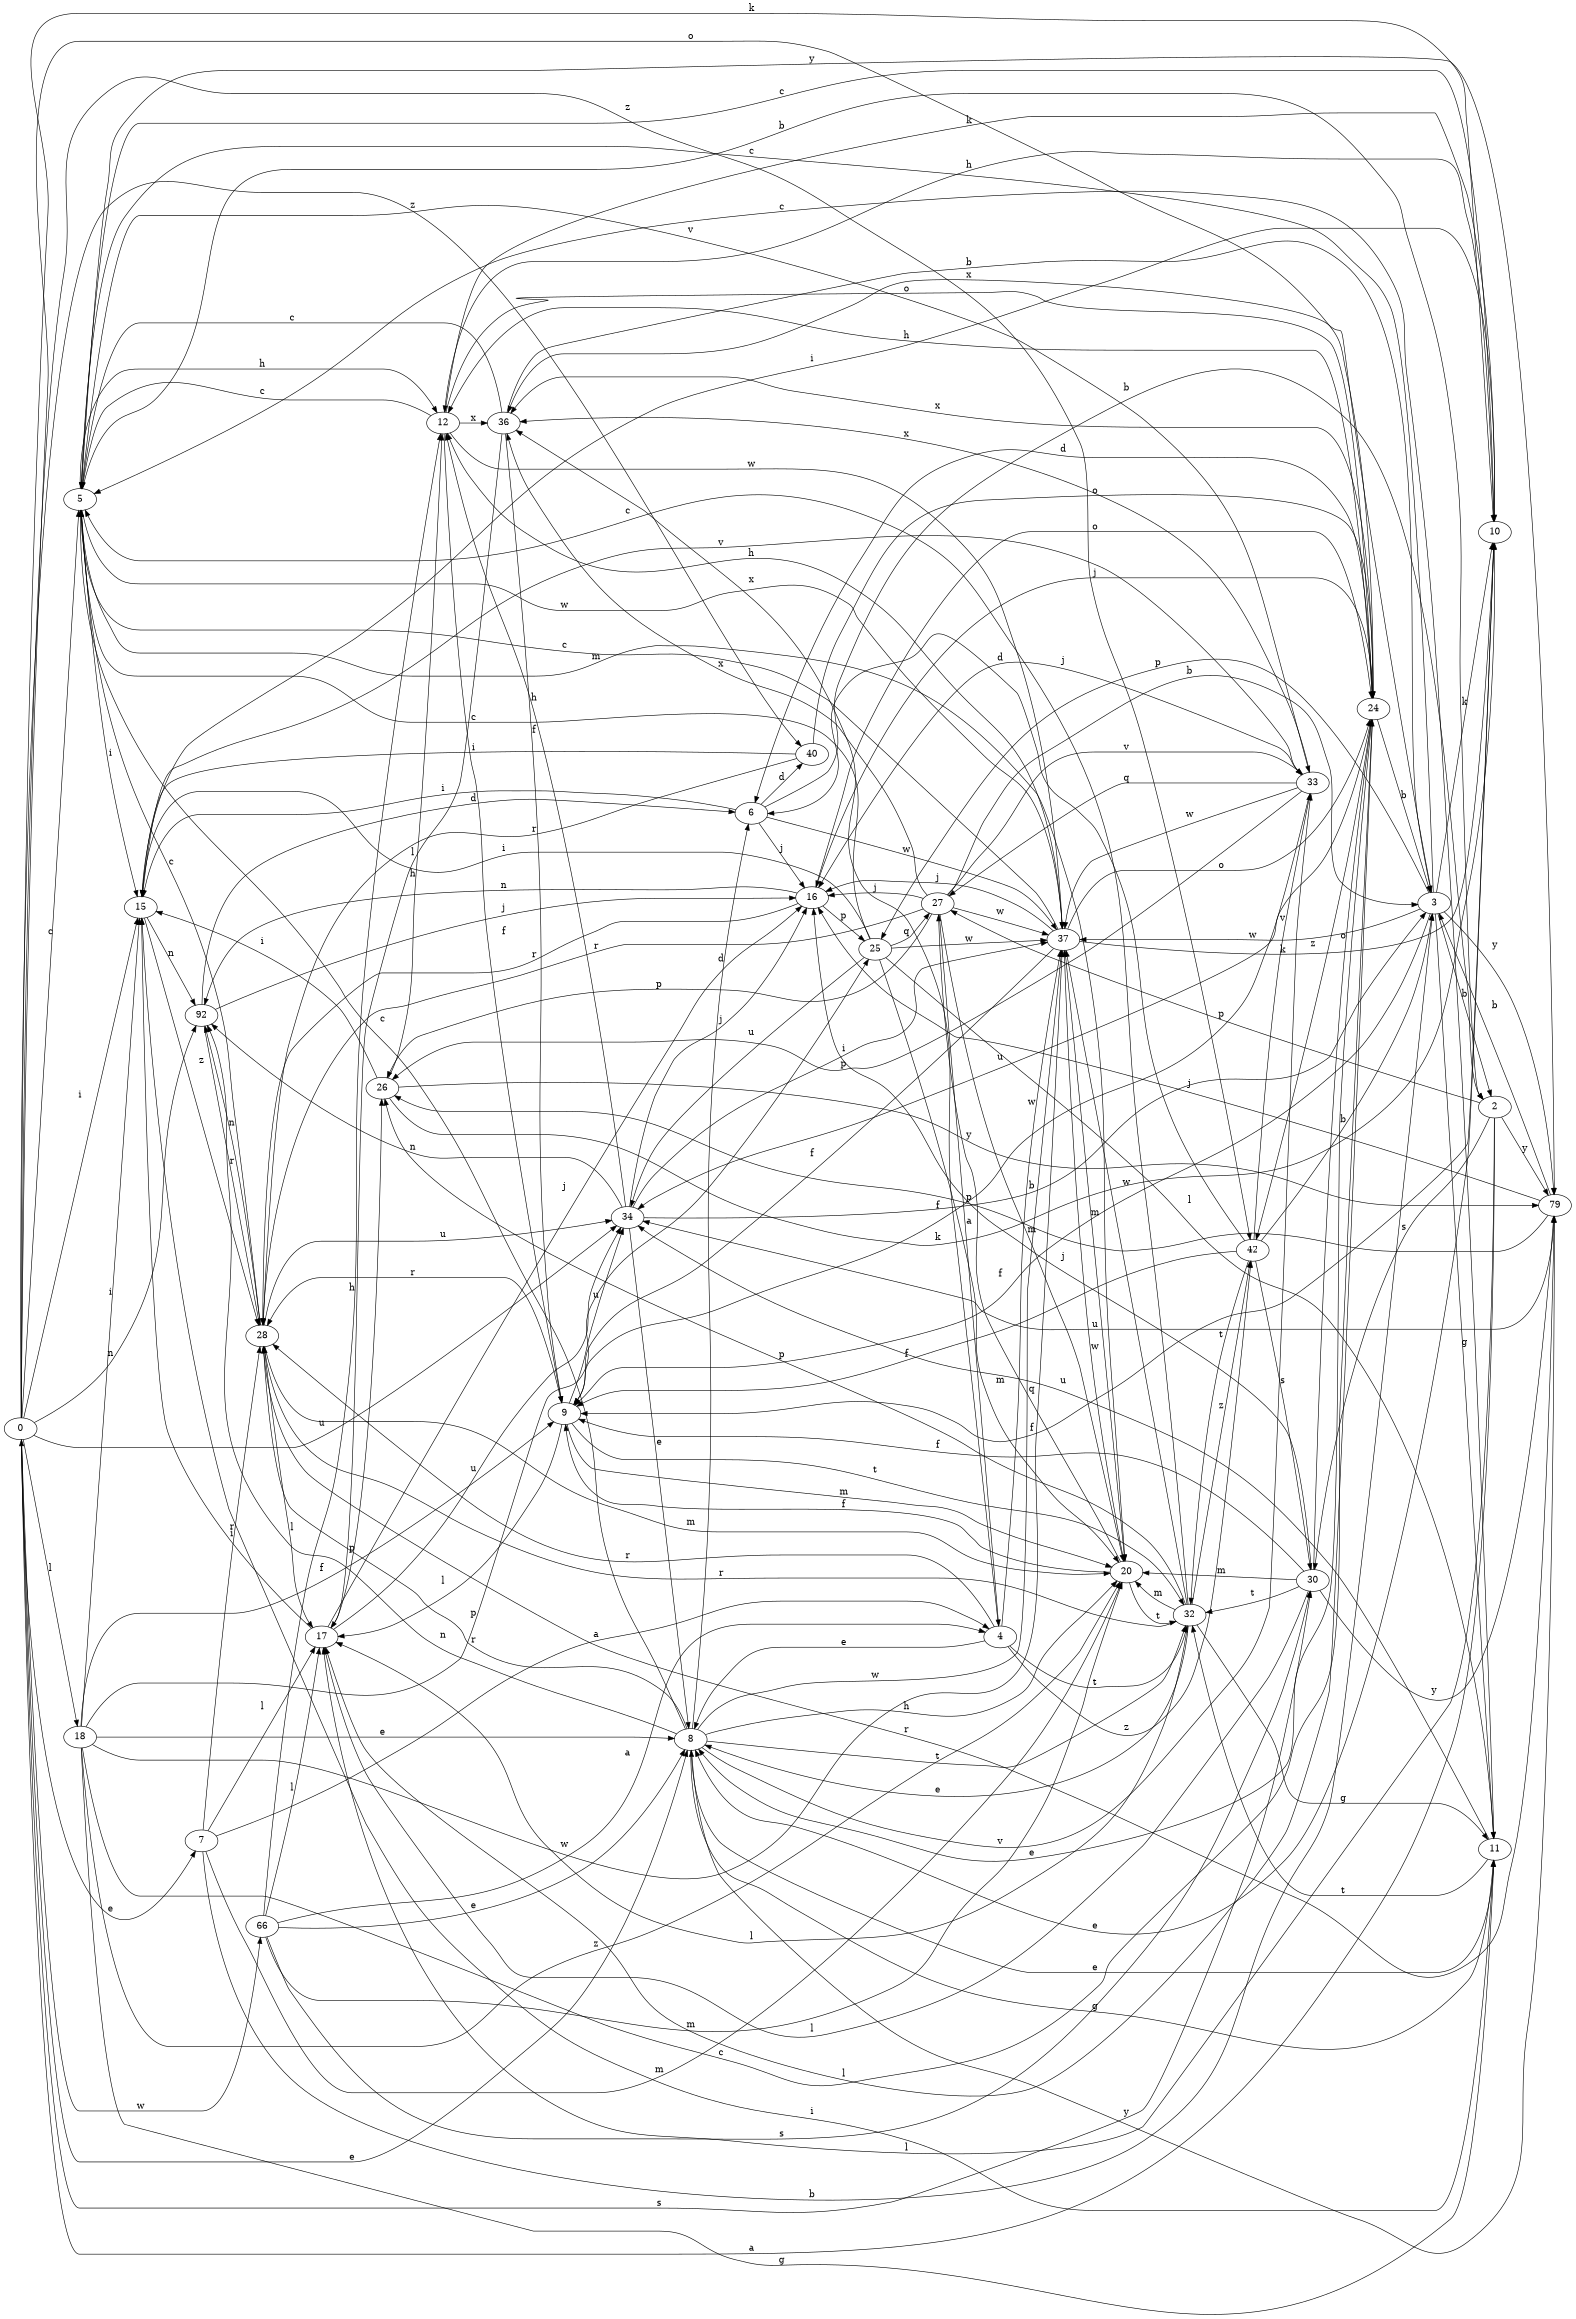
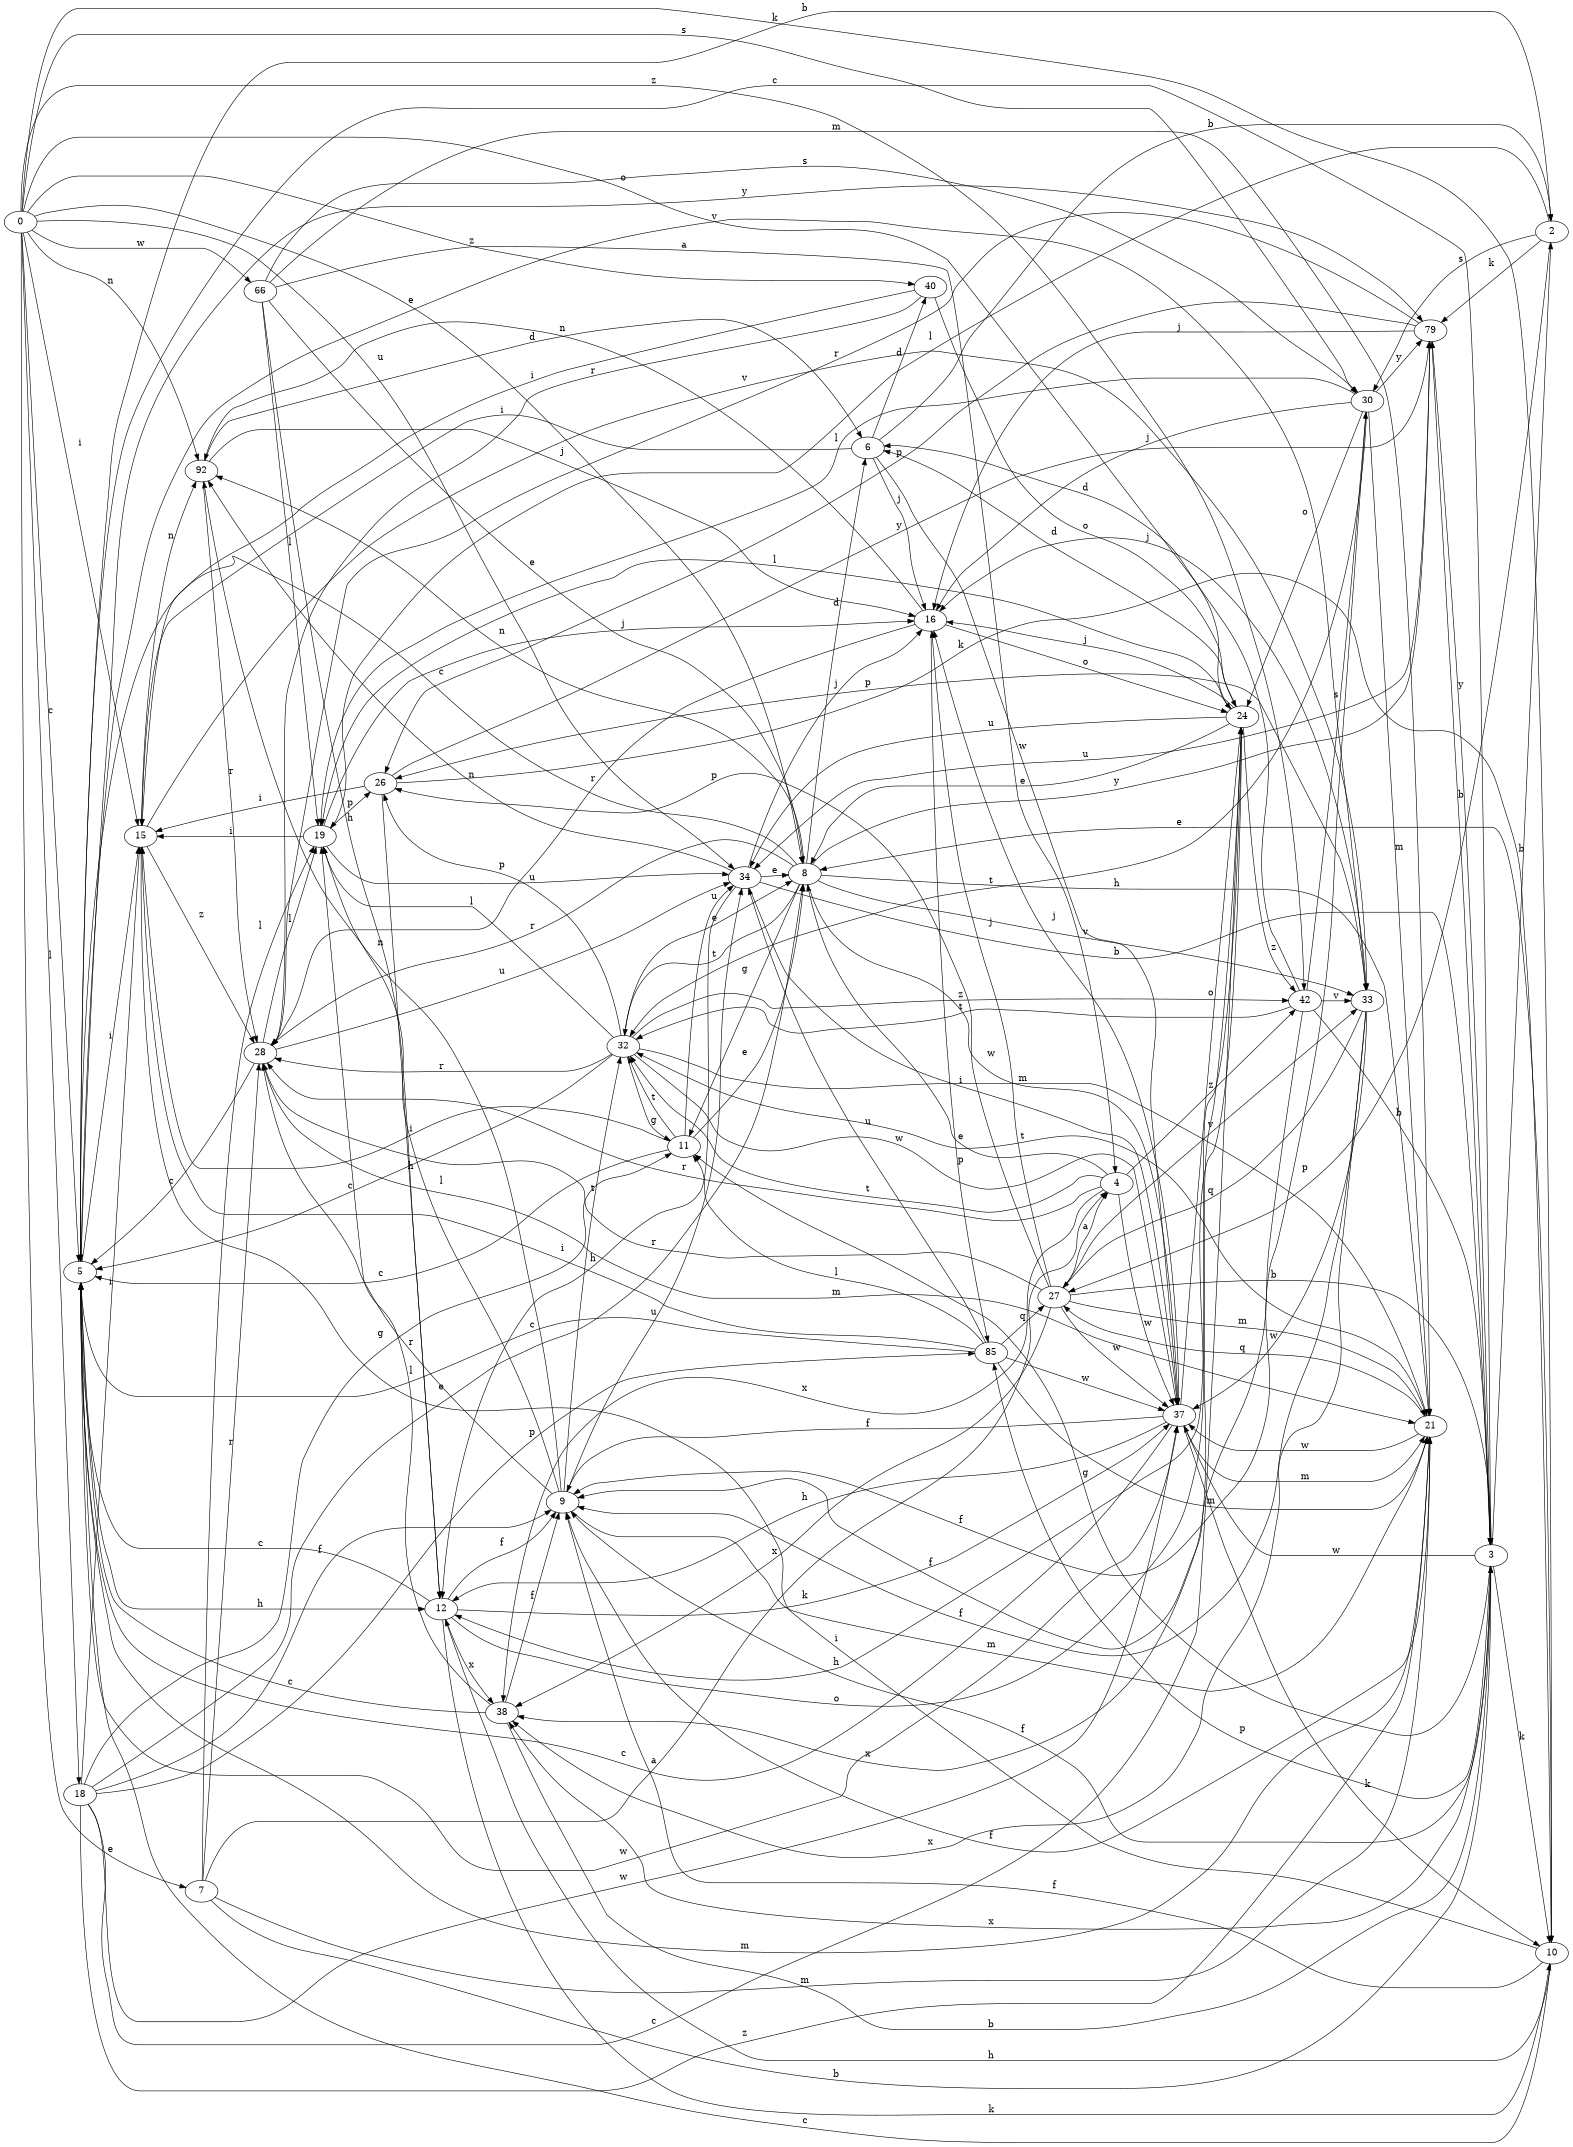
(504, 423) -> (502, 1713)
(751, 465) -> (805, 1596)
(1403, 803) -> none
(875, 949) -> (991, 1353)
(1525, 1149) -> (1491, 264)
(239, 1177) -> (417, 1005)
(1126, 1572) -> (1431, 1426)
(322, 1637) -> (320, 836)
(794, 2252) -> none
